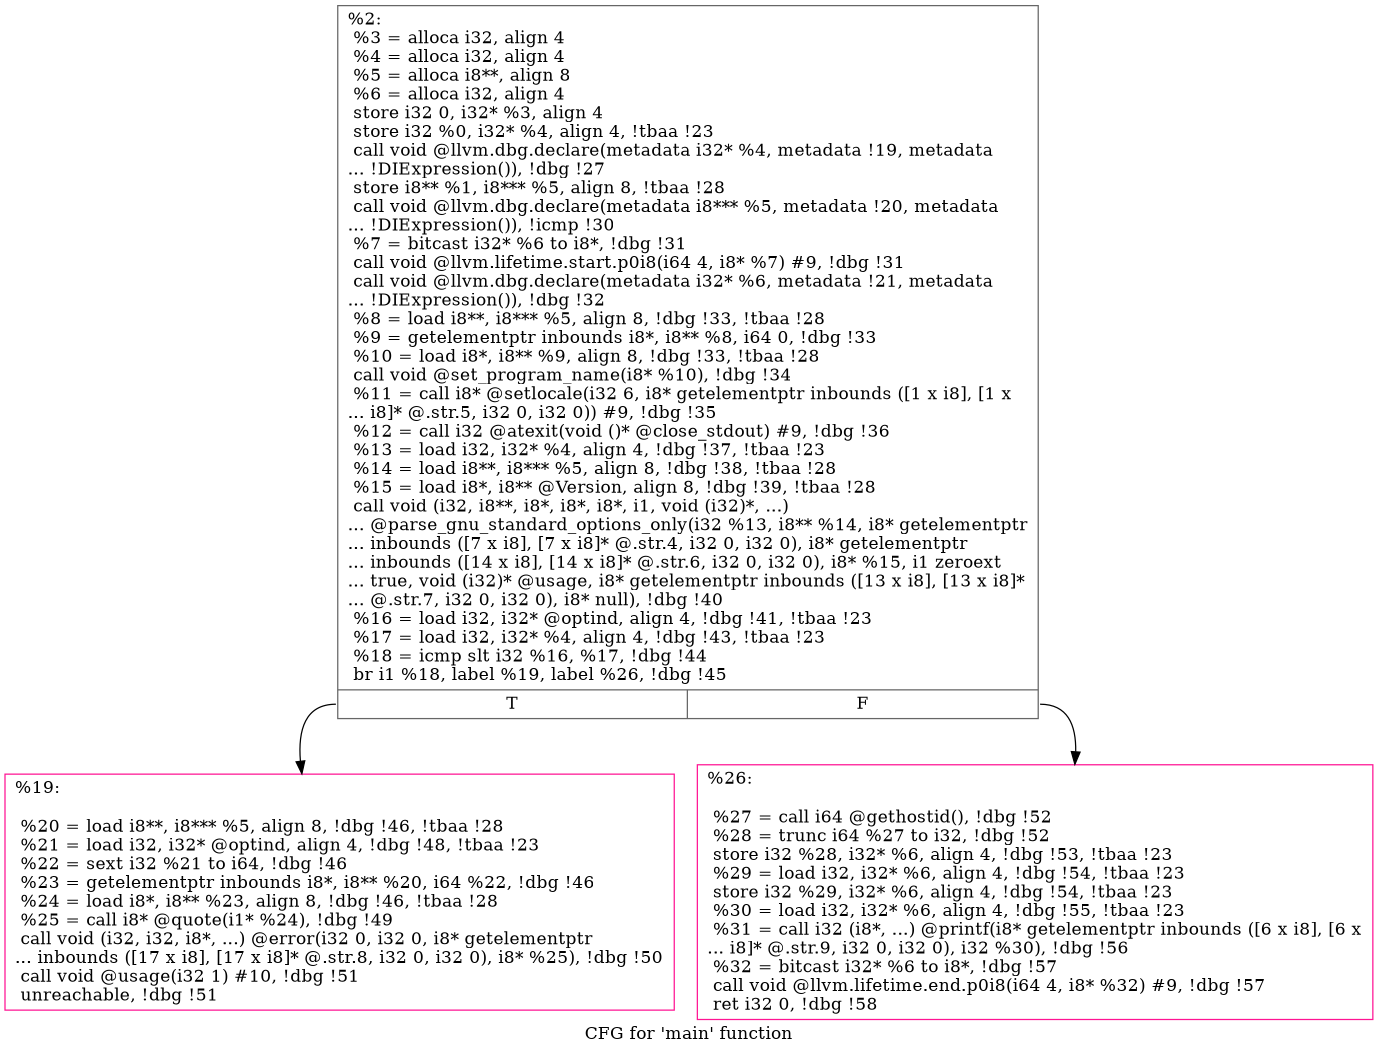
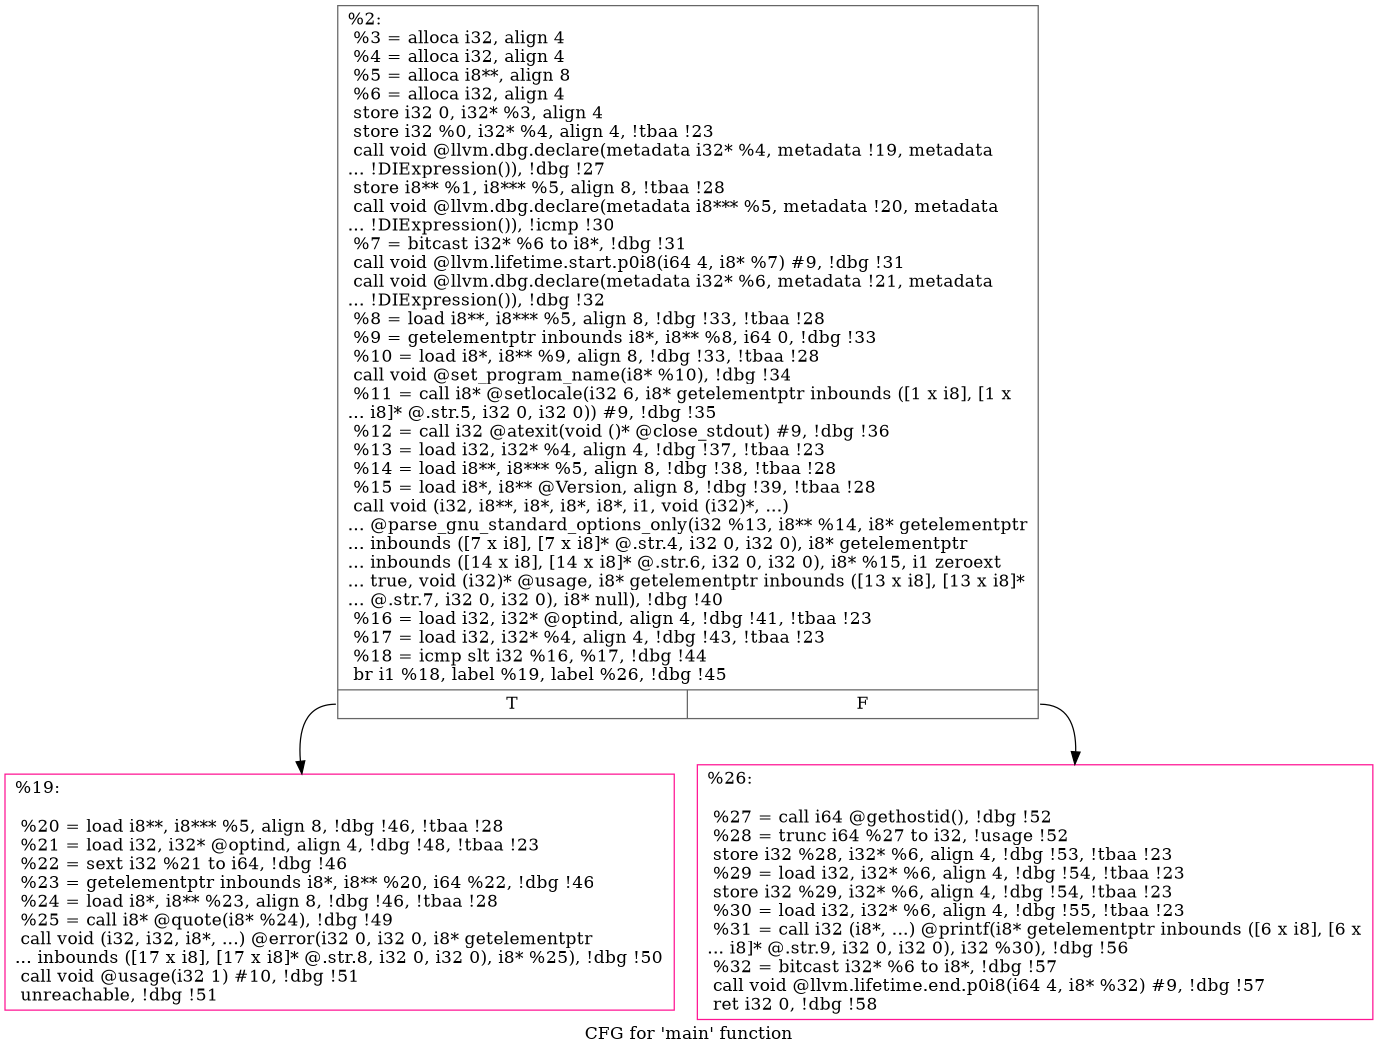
(879, 836) -> (888, 836)
(205, 920) -> (205, 920)
